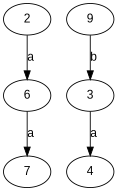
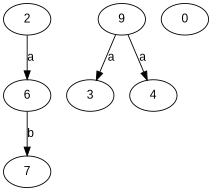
none -> (185, 19)
(94, 57) -> (111, 57)
(90, 129) -> (136, 53)
(31, 134) -> (31, 134)
